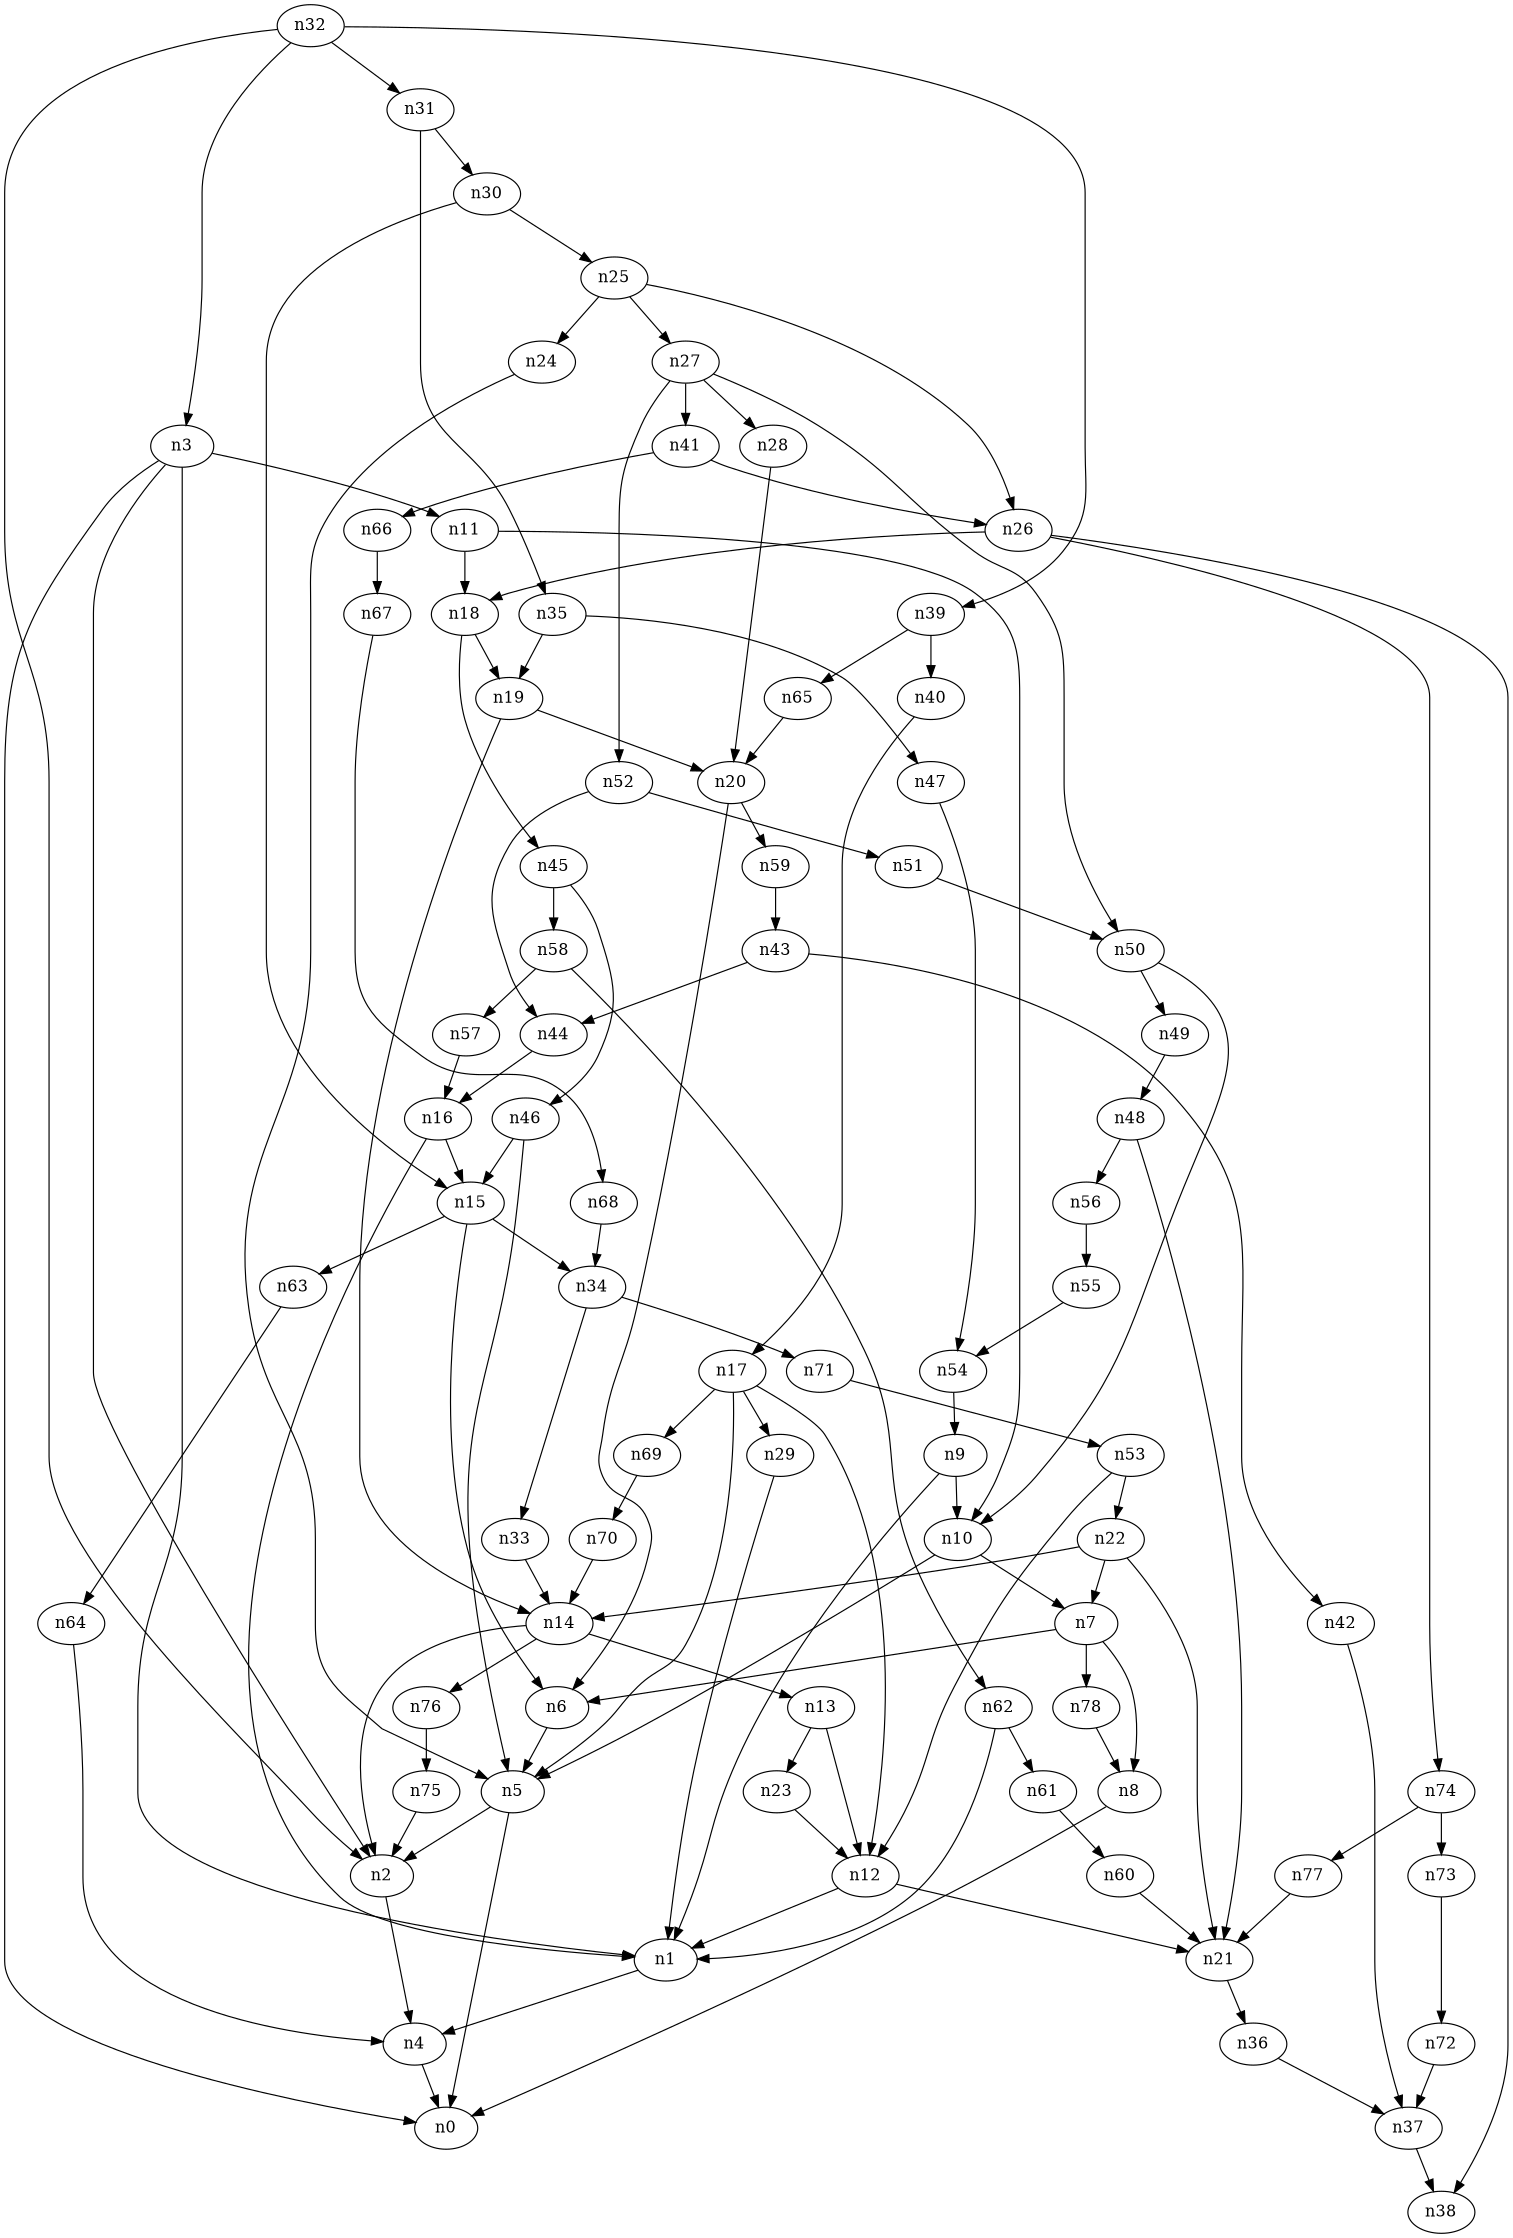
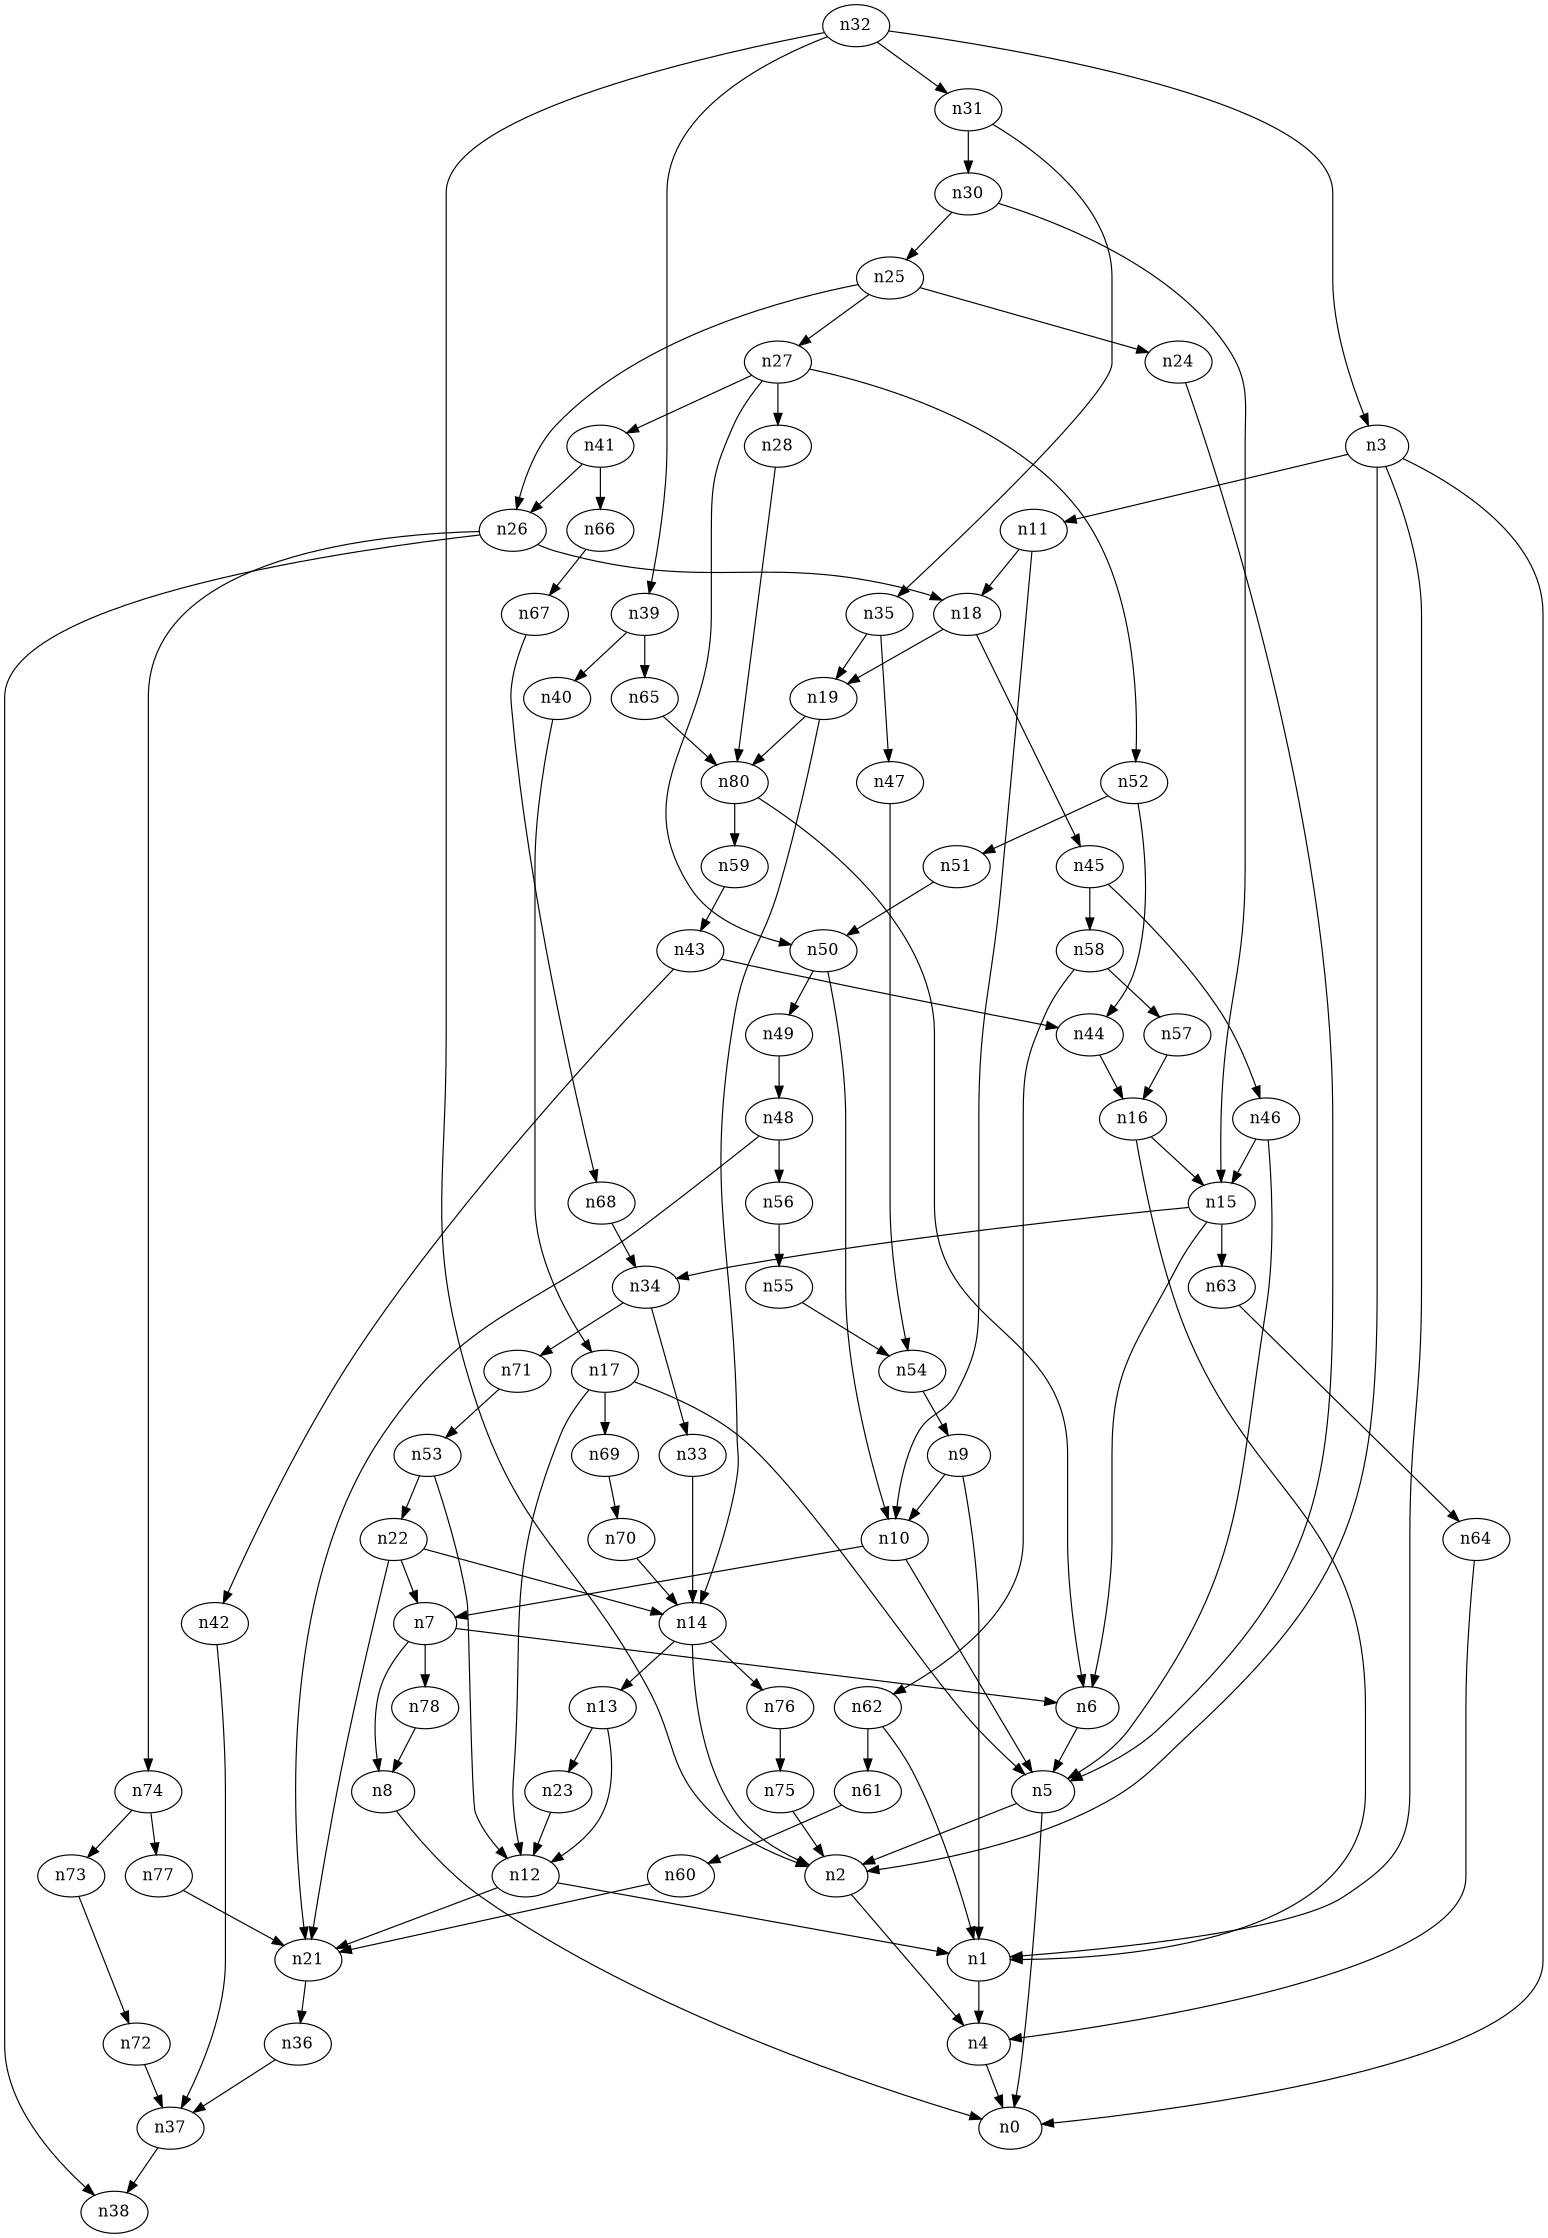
(731, 783) -> (735, 783)
(780, 1455) -> none
